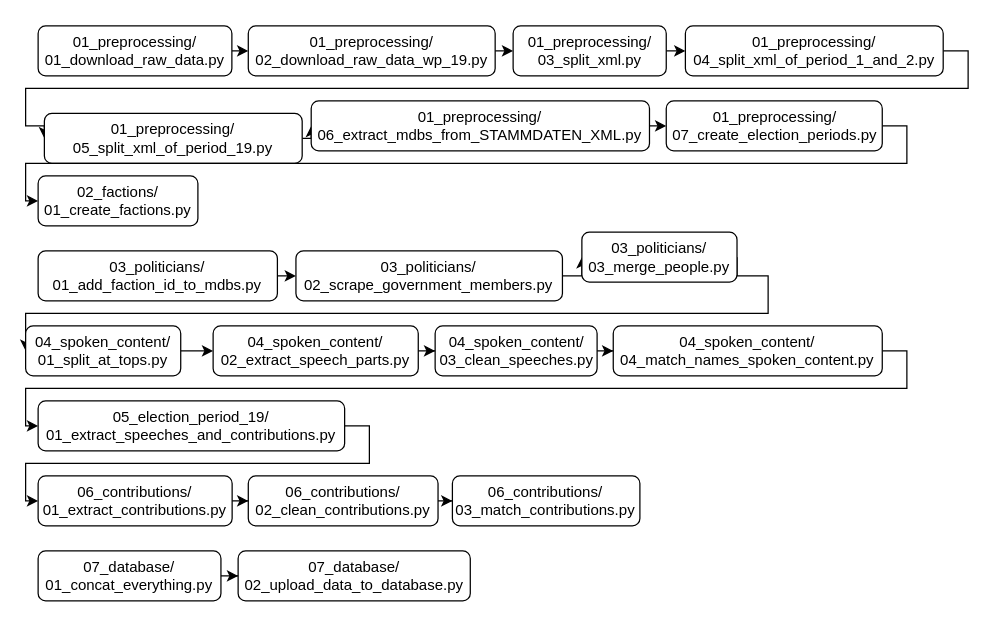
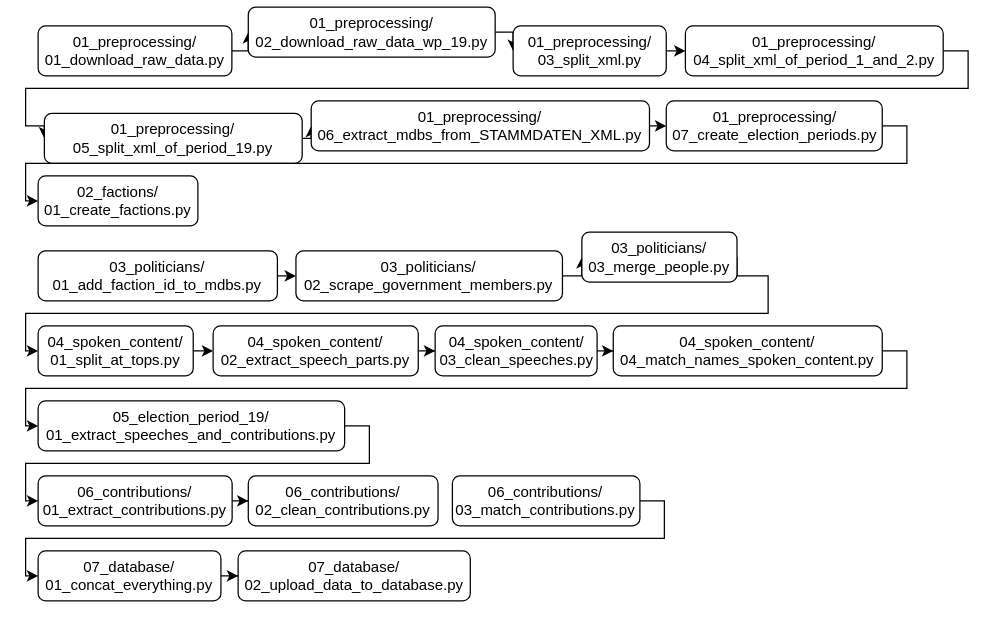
(372, 51) -> (372, 32)
(103, 351) -> (116, 351)
(445, 501) -> none
none -> (355, 538)
